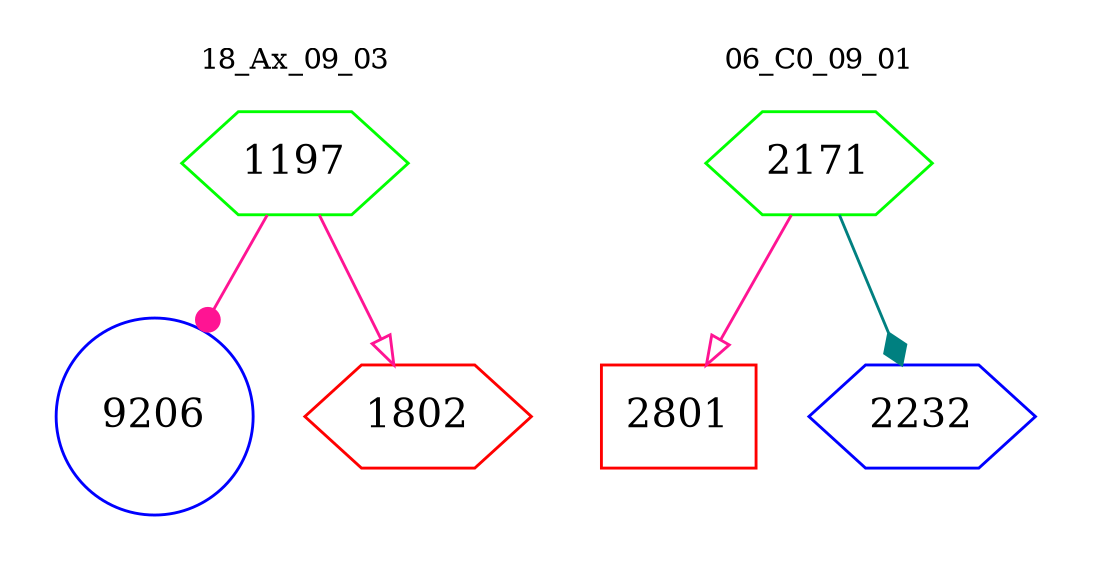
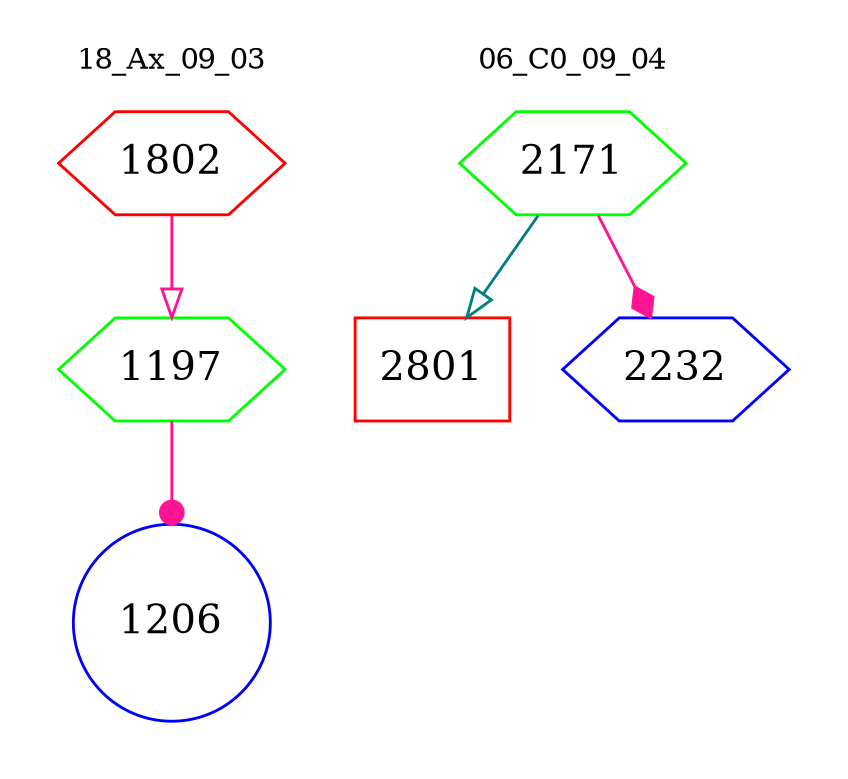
(819, 62) -> (573, 62)
(864, 274) -> (616, 251)
(350, 277) -> (172, 252)
(756, 277) -> (511, 255)
(155, 417) -> (172, 623)
